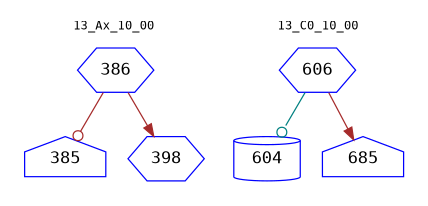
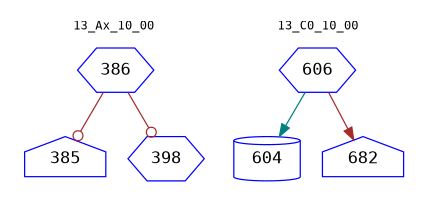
(295, 109) -> (295, 109)
(138, 110) -> (138, 110)
(363, 159) -> (363, 159)
